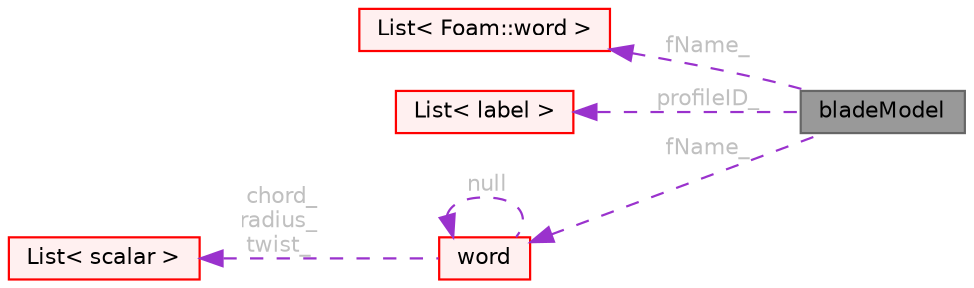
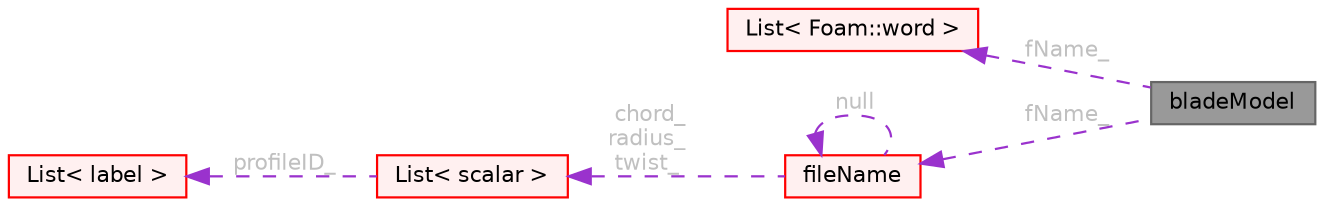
(699, 112) -> (293, 176)
(485, 258) -> (853, 176)
